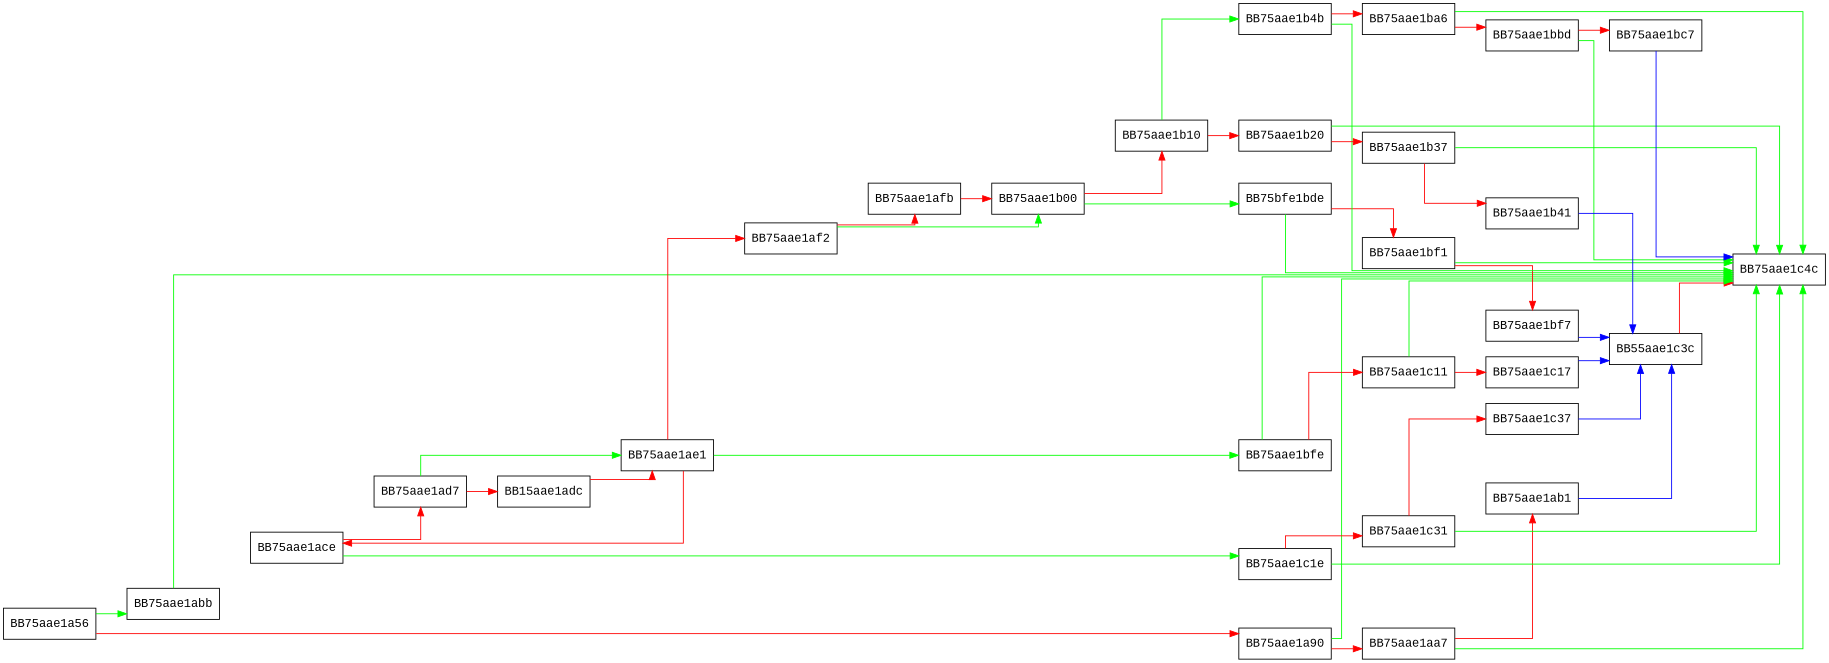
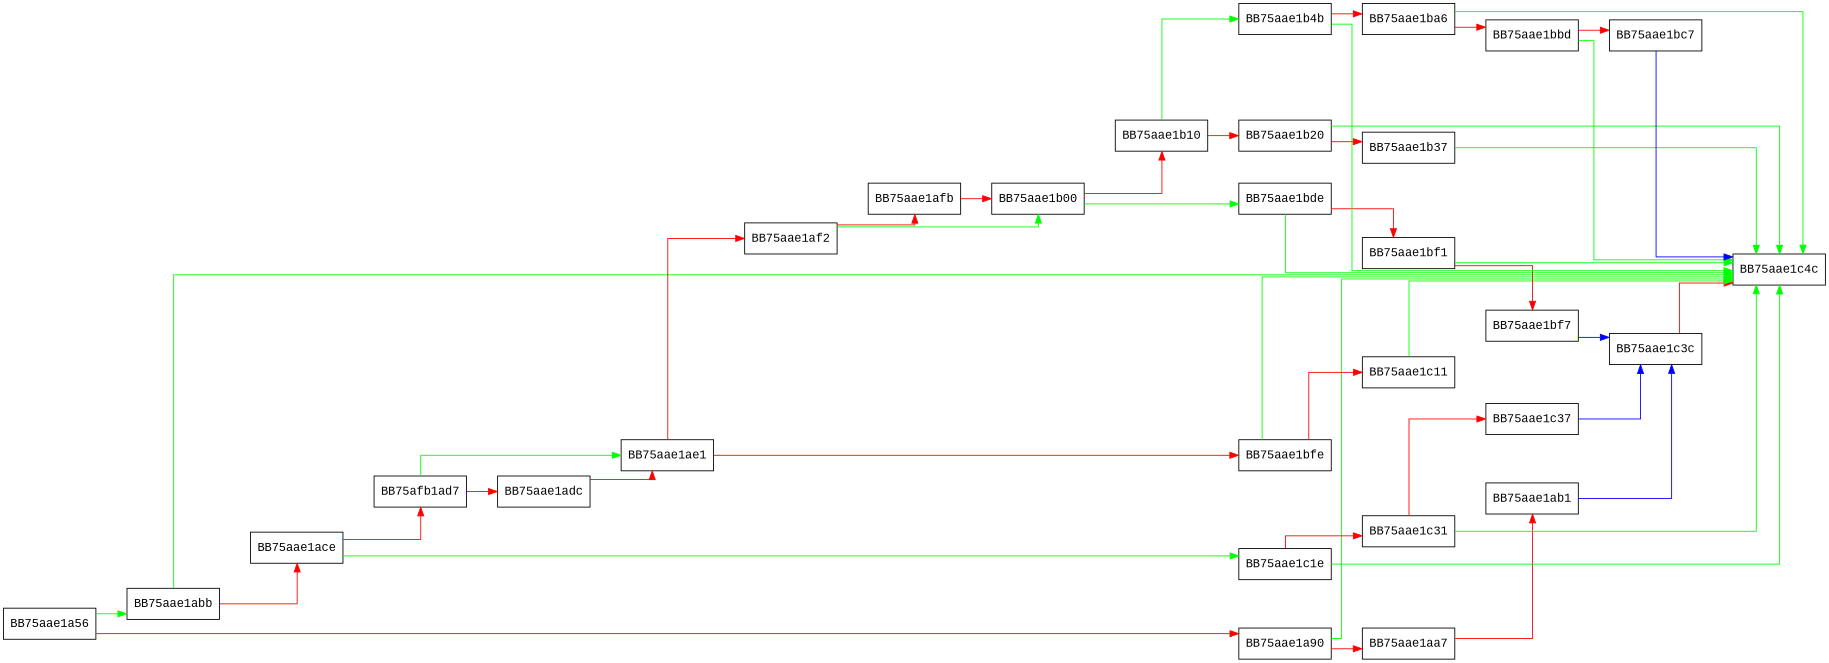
(1285, 199) -> (1285, 199)
(1532, 213) -> none
(1656, 349) -> (1656, 349)
(1532, 372) -> none
(972, 455) -> (972, 455)
(420, 492) -> (420, 492)
(544, 492) -> (544, 492)
(554, 543) -> (274, 604)
(1803, 645) -> none
